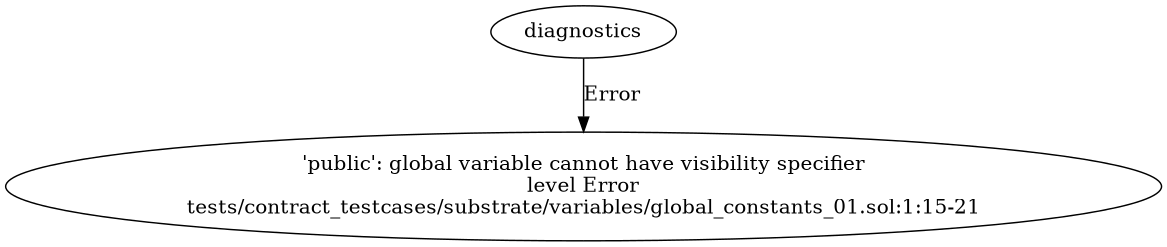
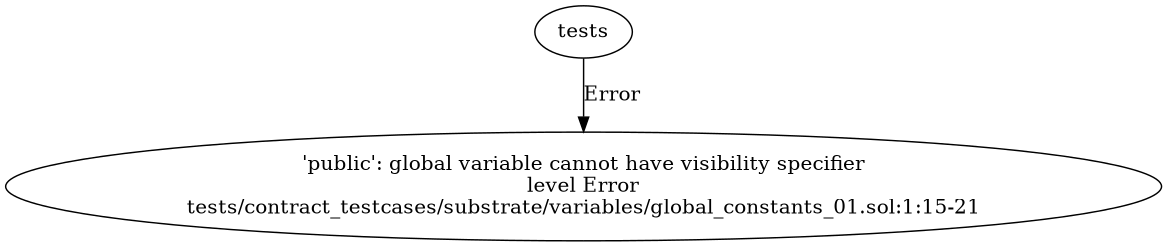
(584, 32) -> (584, 32)
